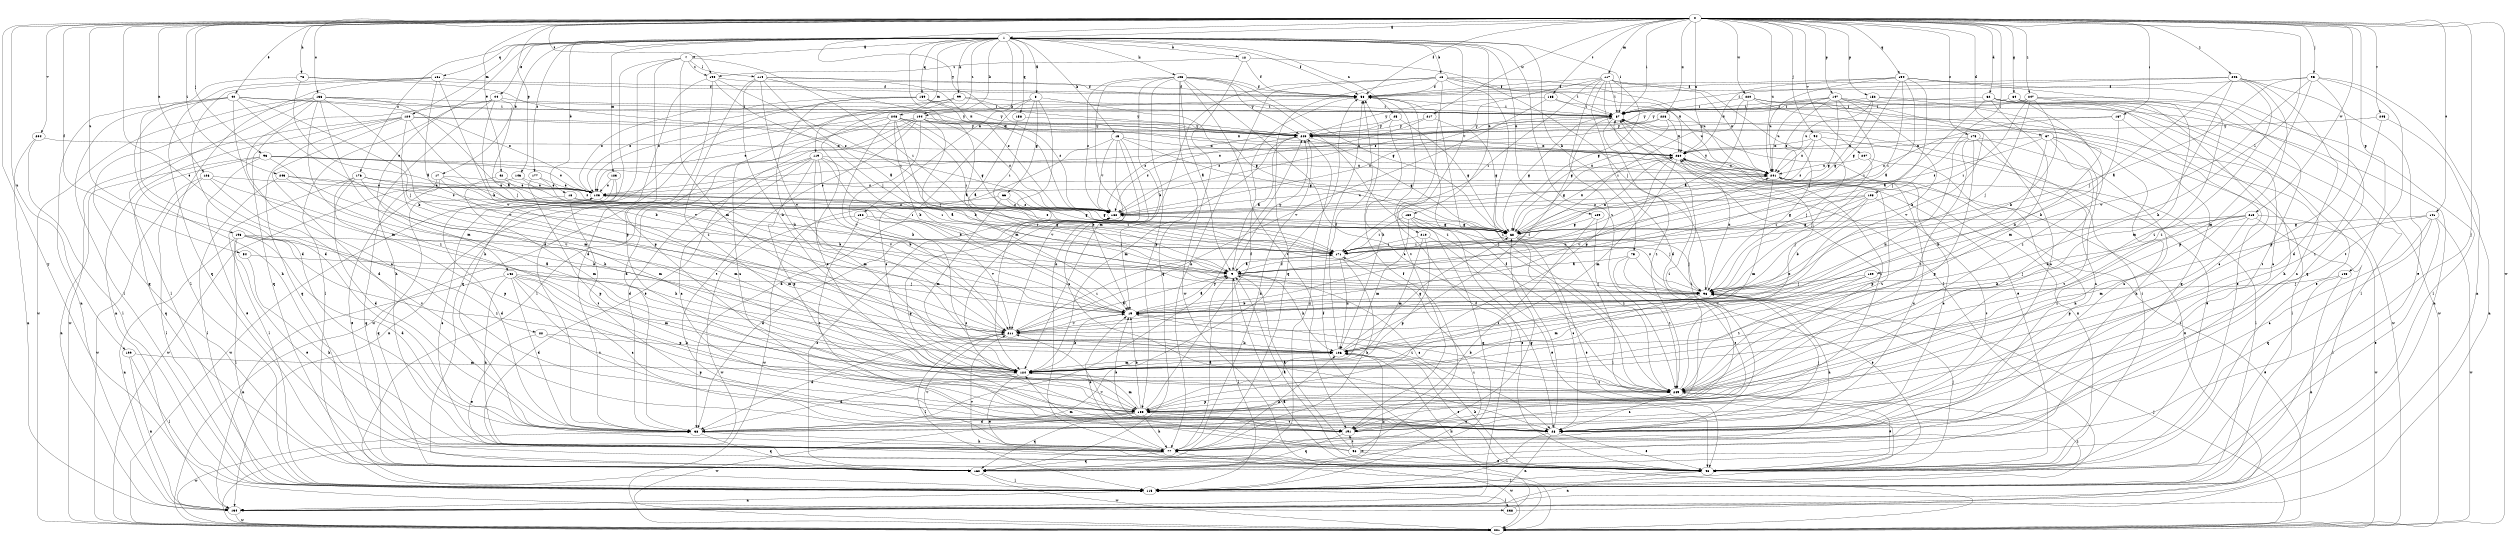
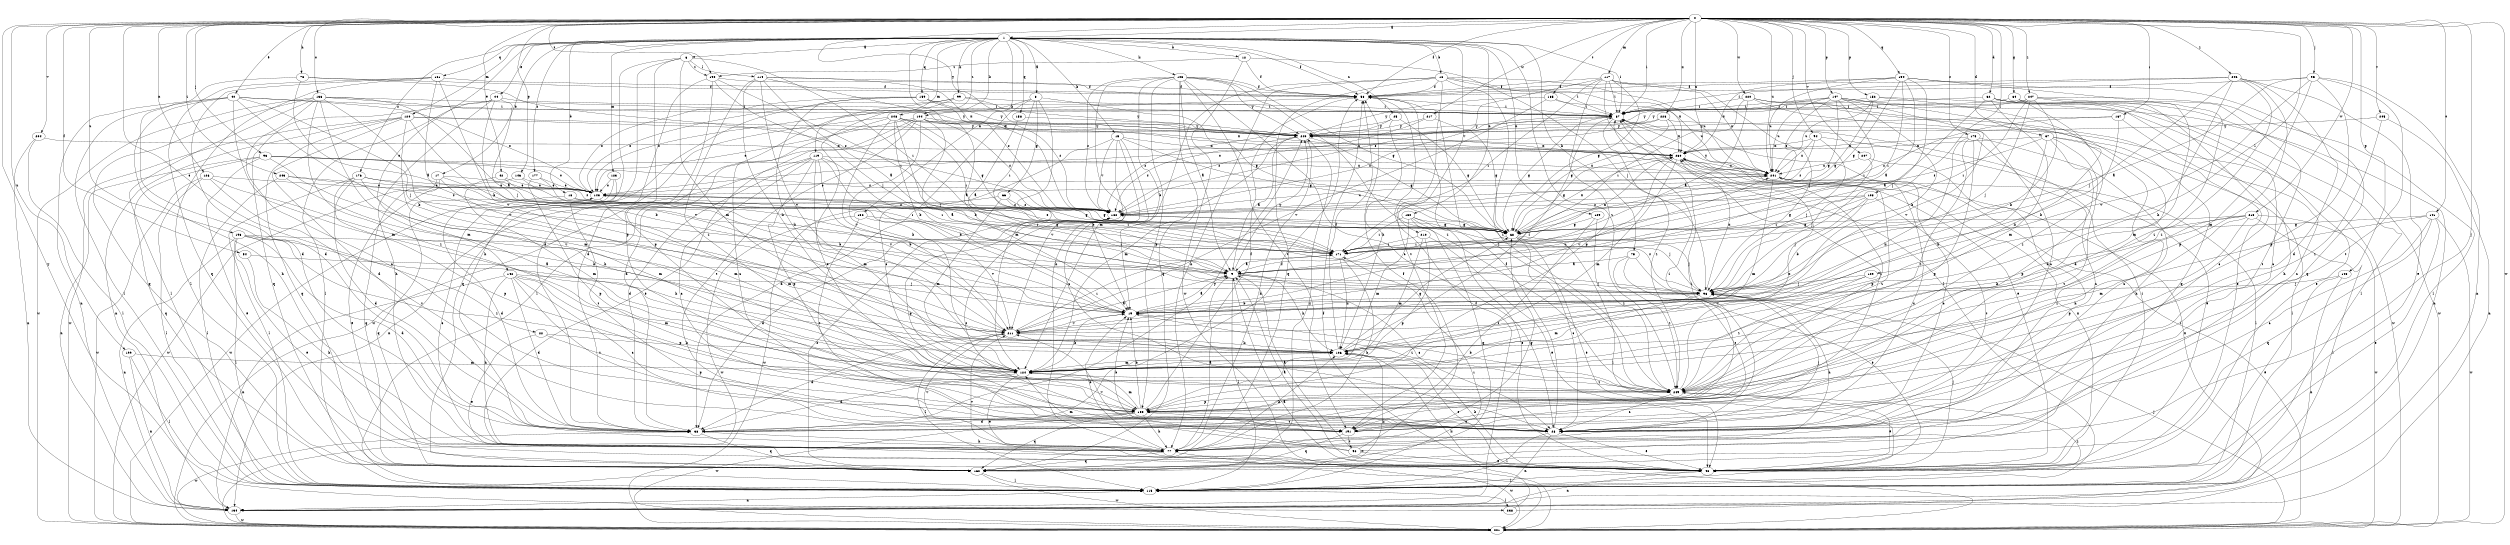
(686, 58) -> (686, 58)
(2023, 274) -> (2023, 274)
(1380, 402) -> (1862, 351)
(1352, 442) -> (1349, 441)
